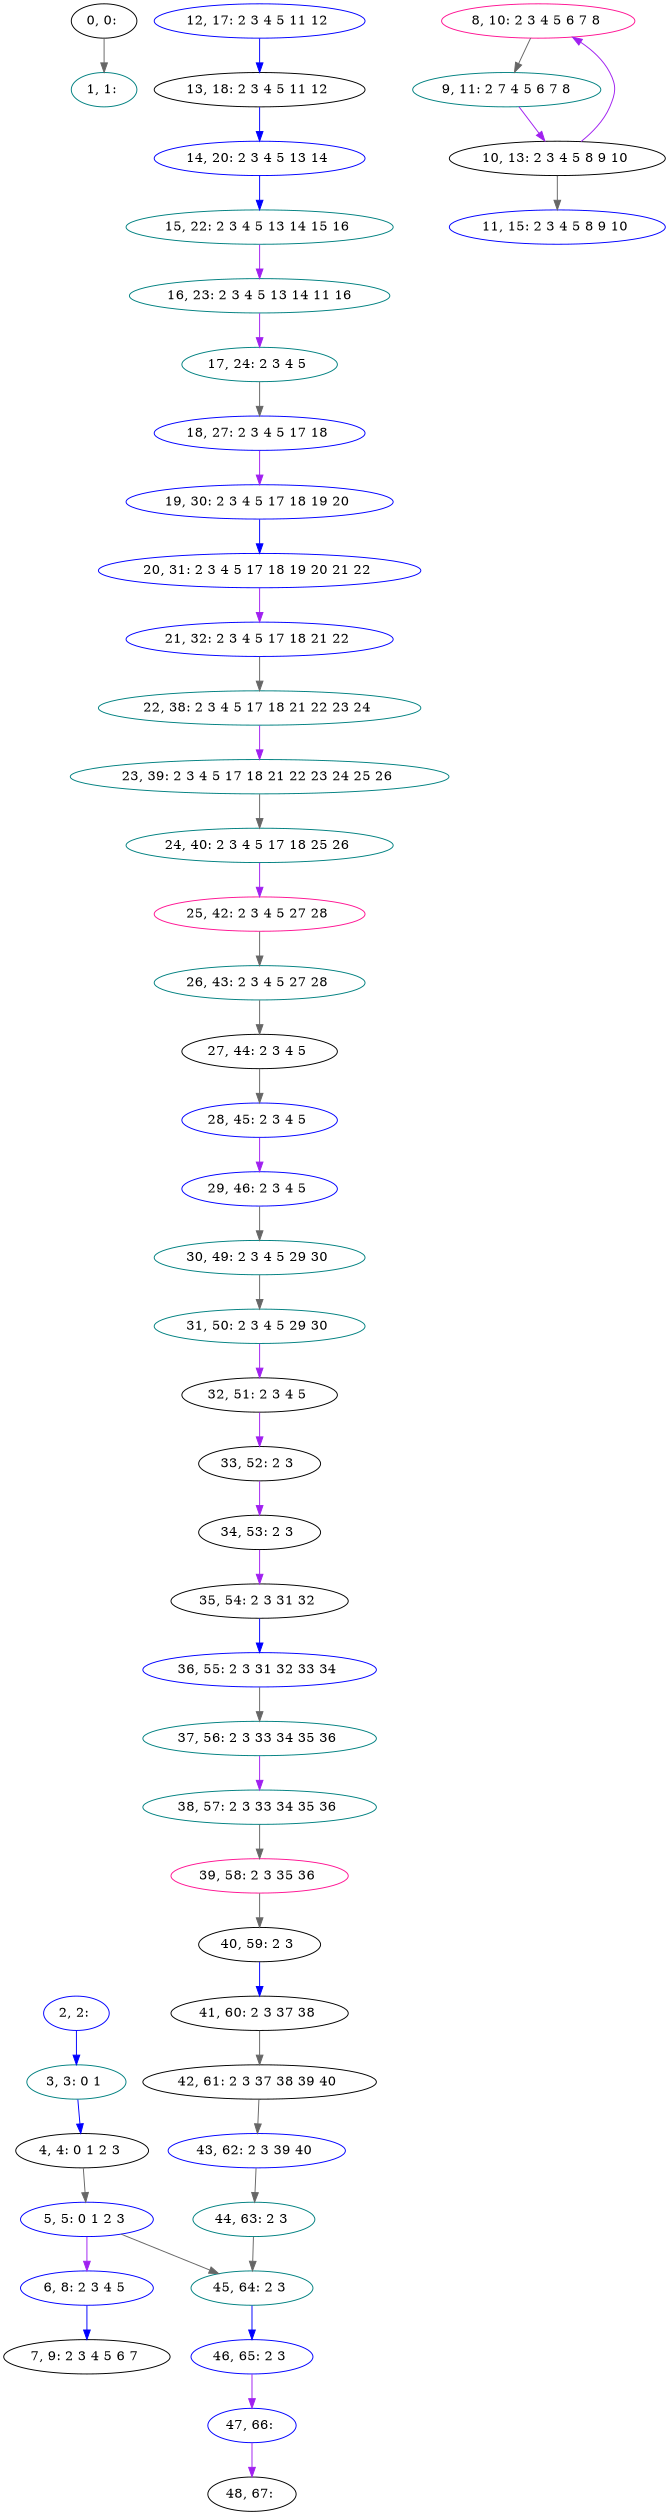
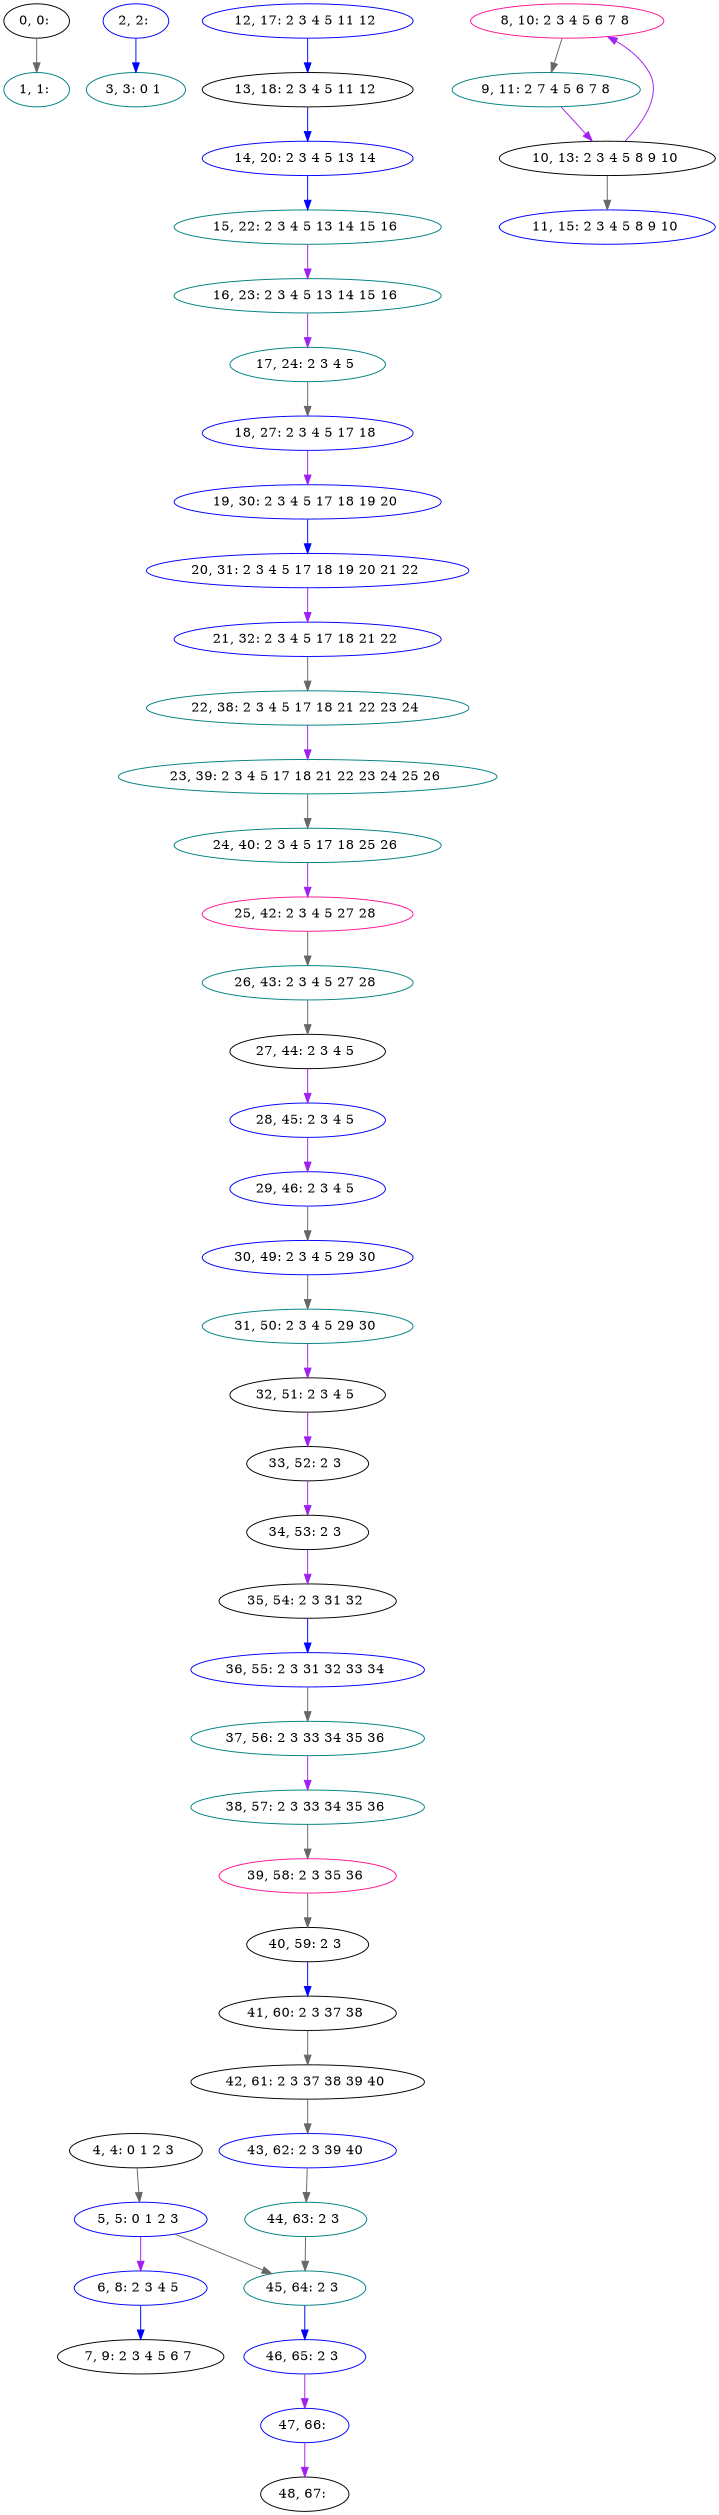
(260, 296) -> (308, 296)
(260, 1081) -> (308, 1081)
(260, 1258) -> (308, 1258)
(79, 2112) -> none
